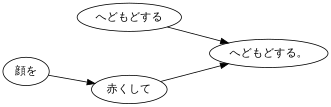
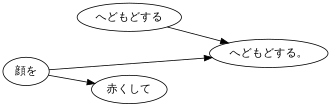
(191, 74) -> (126, 64)
